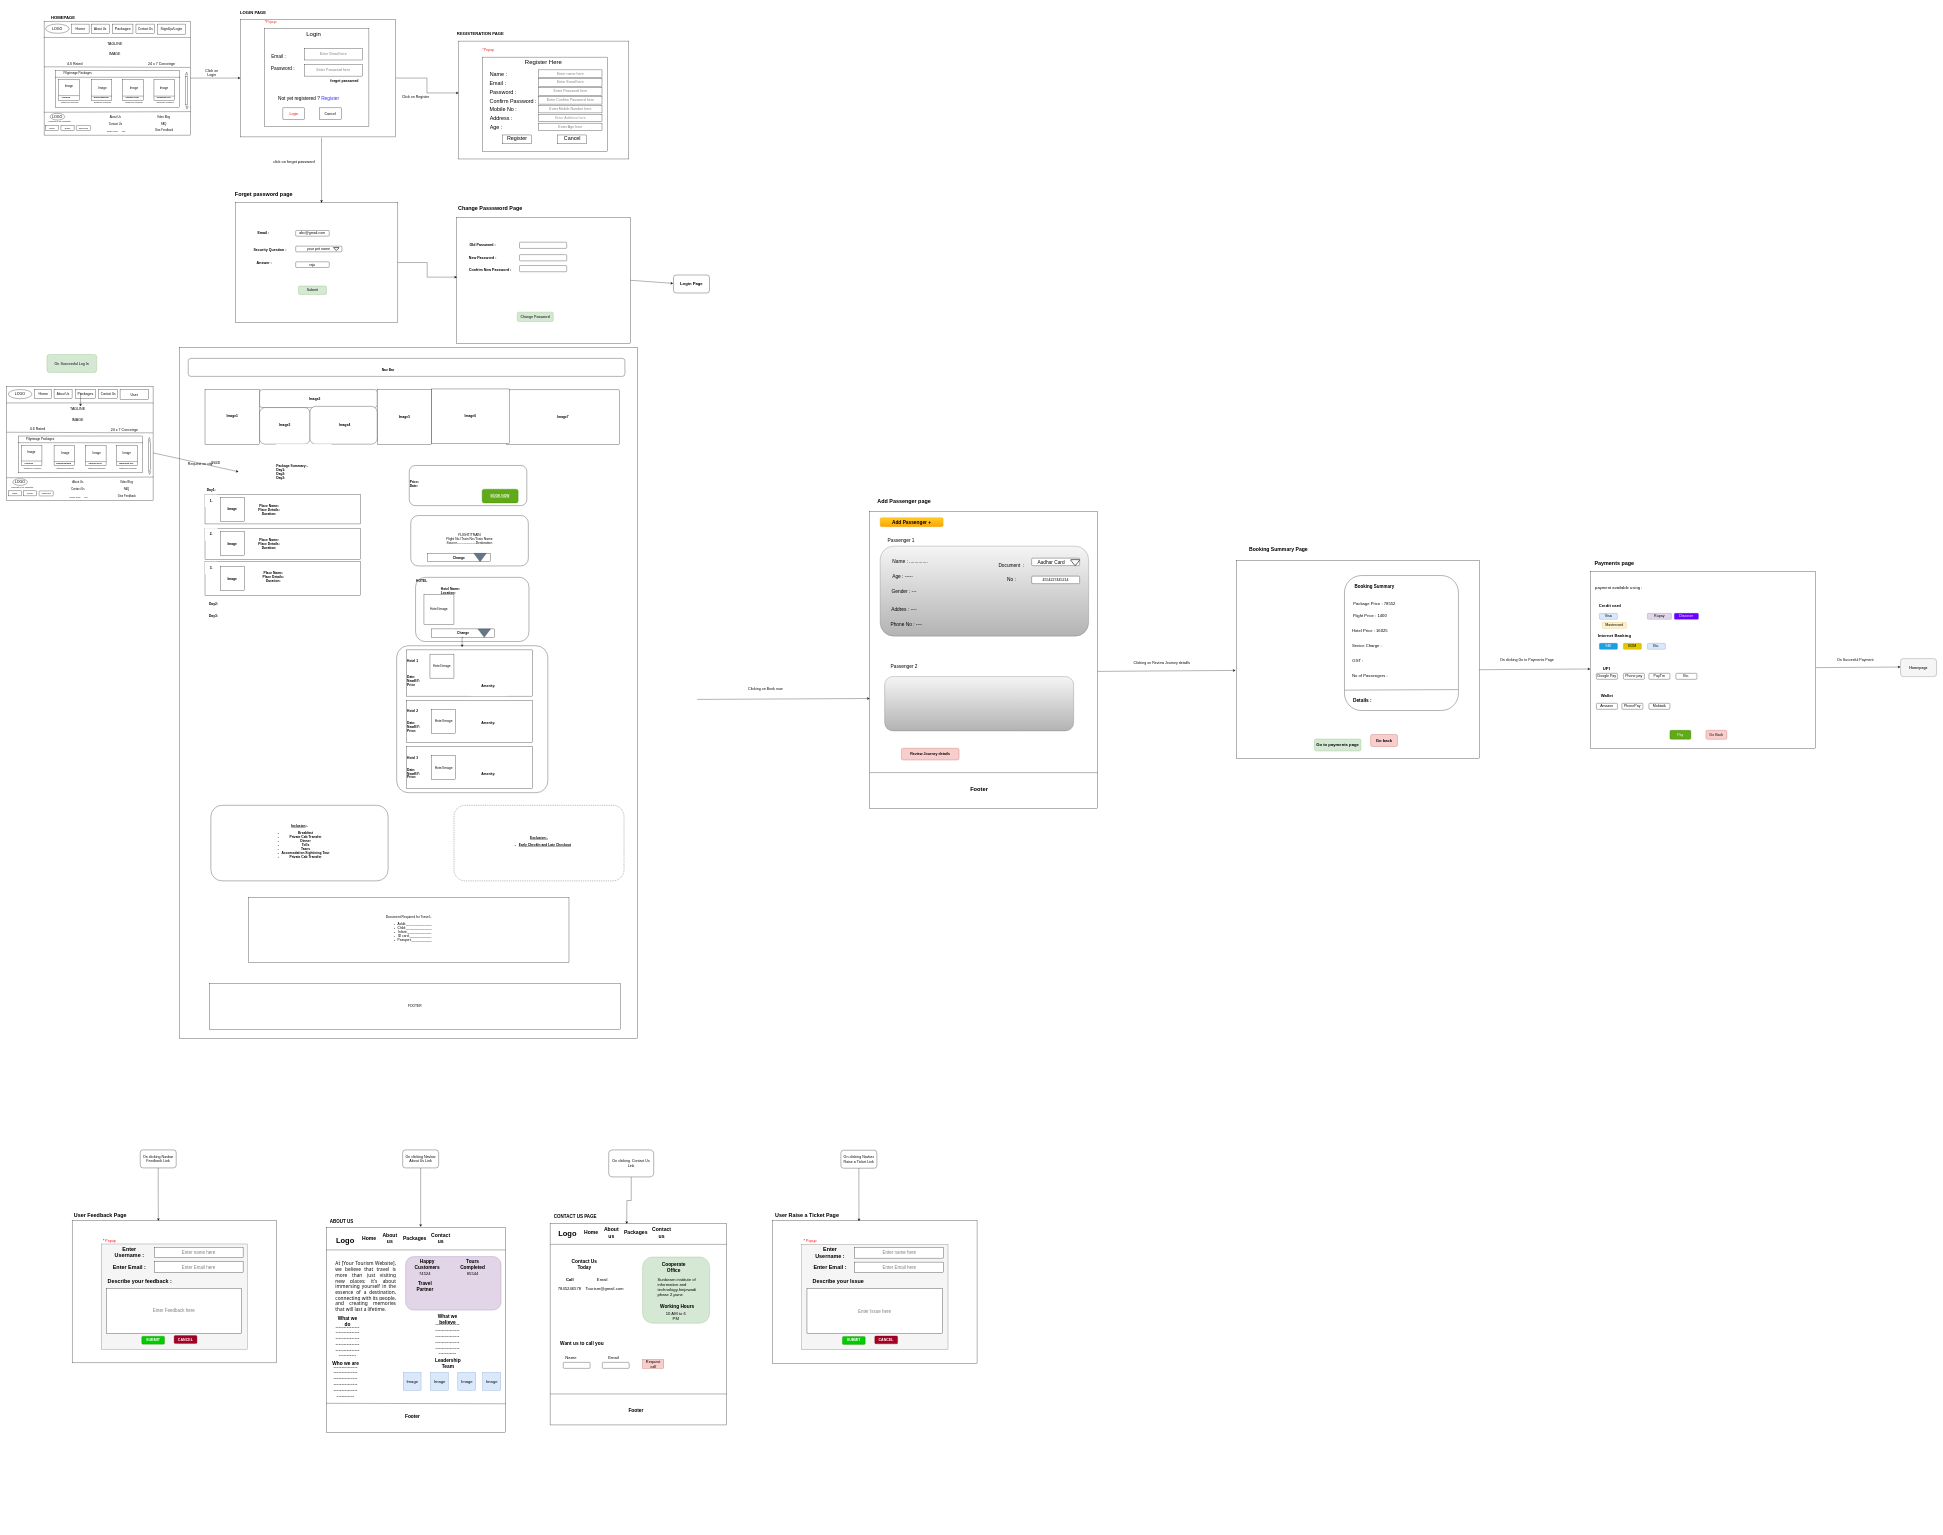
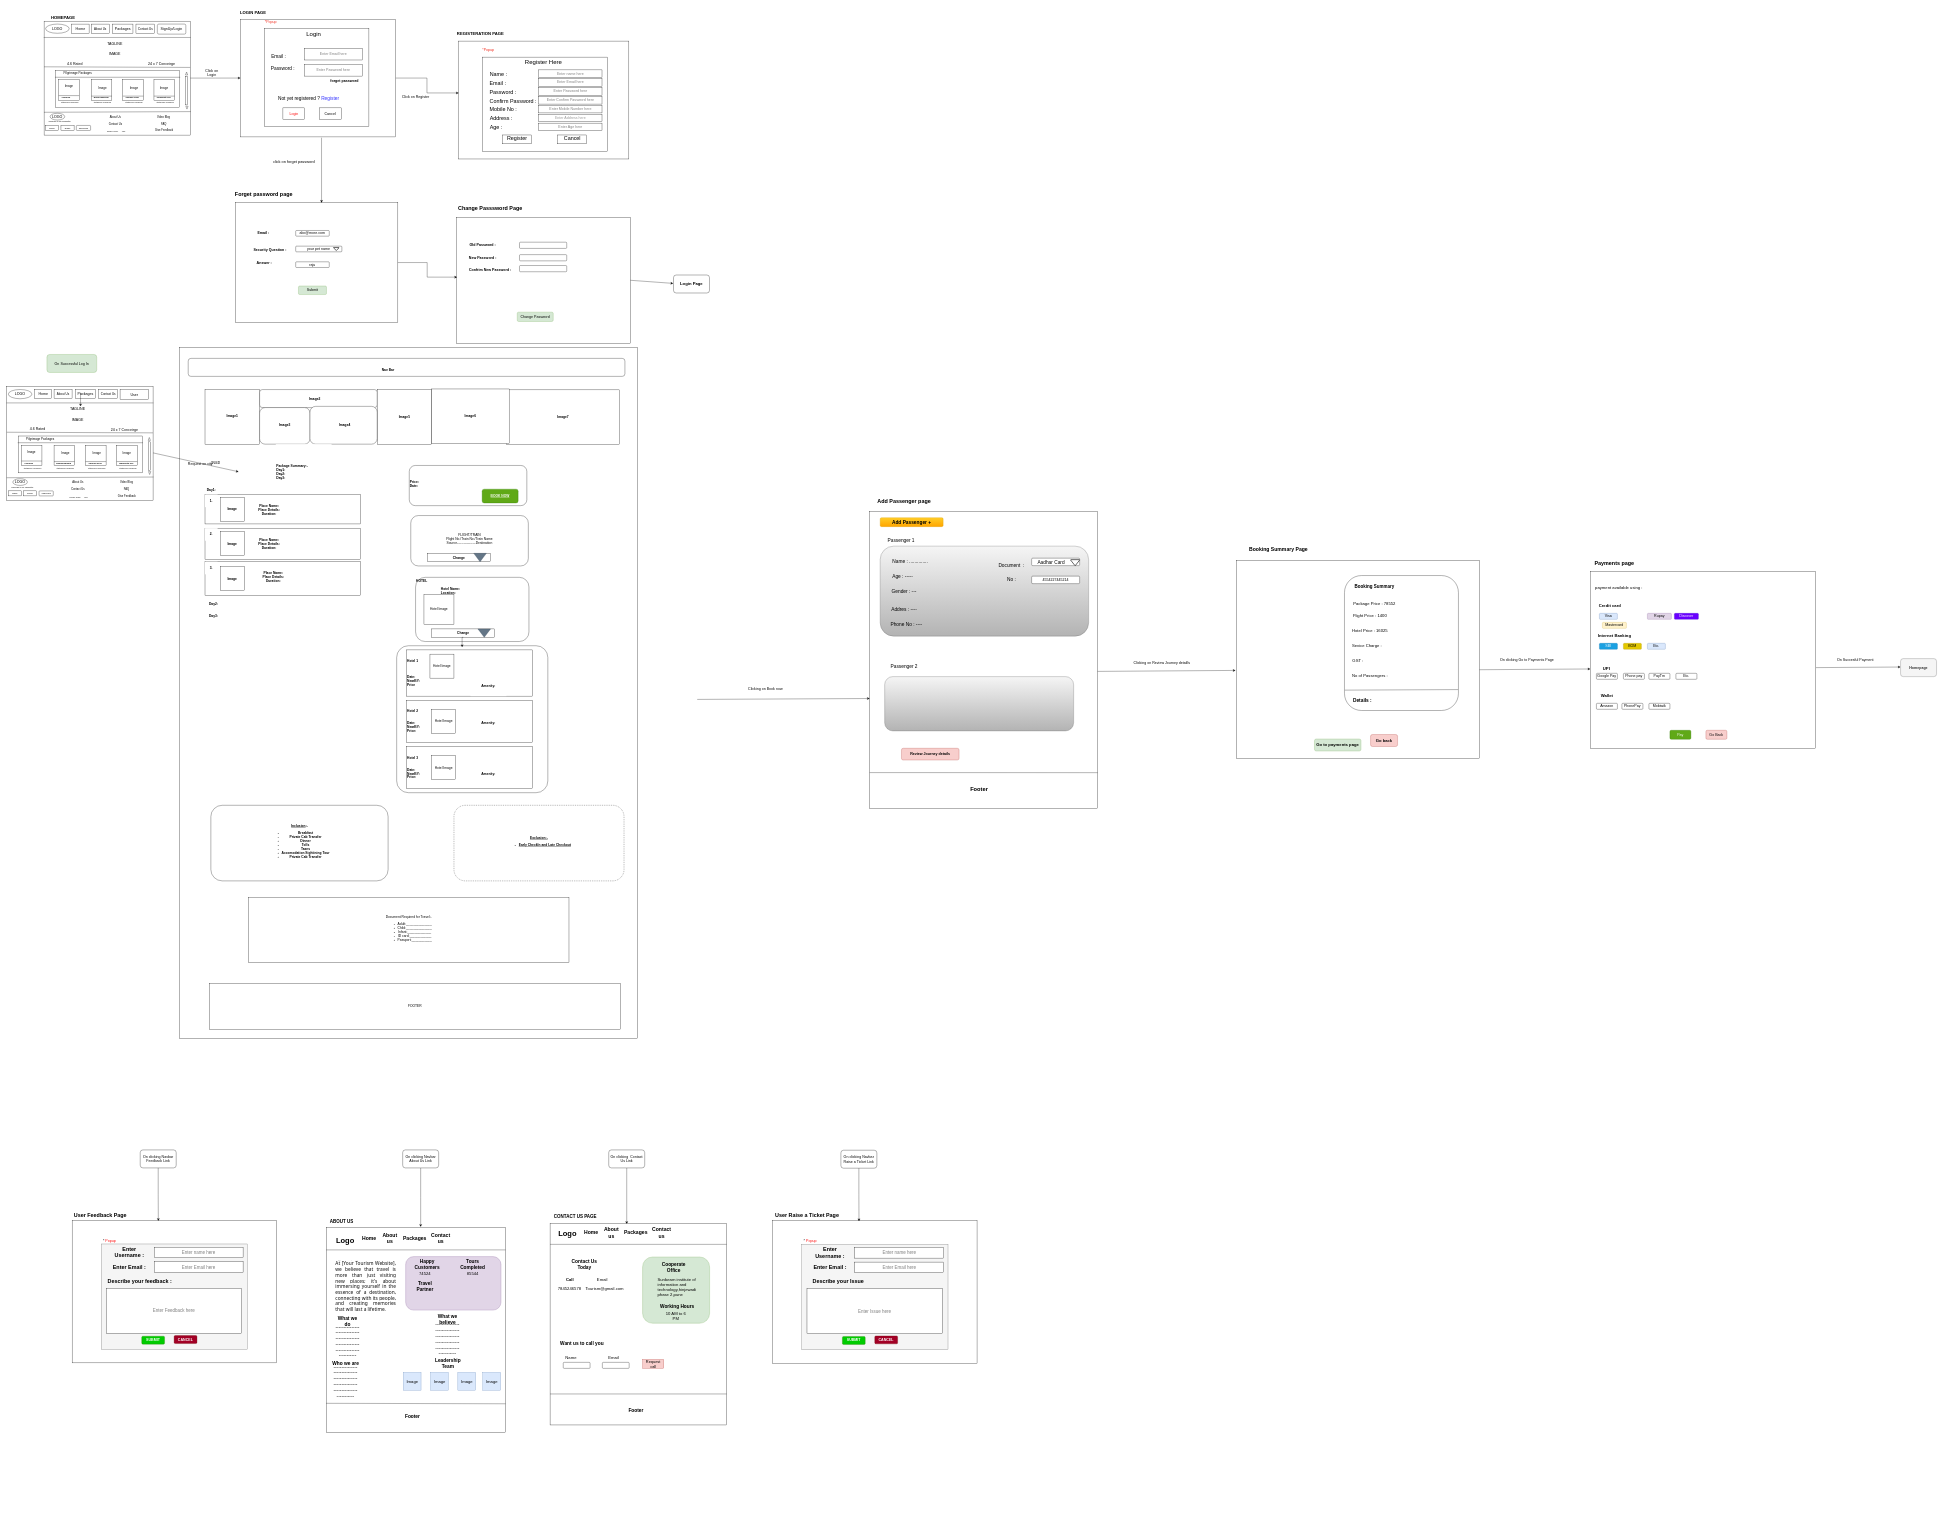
(172, 29) -> (172, 29)
(312, 233) -> (312, 233)
(631, 1164) -> (627, 1159)
